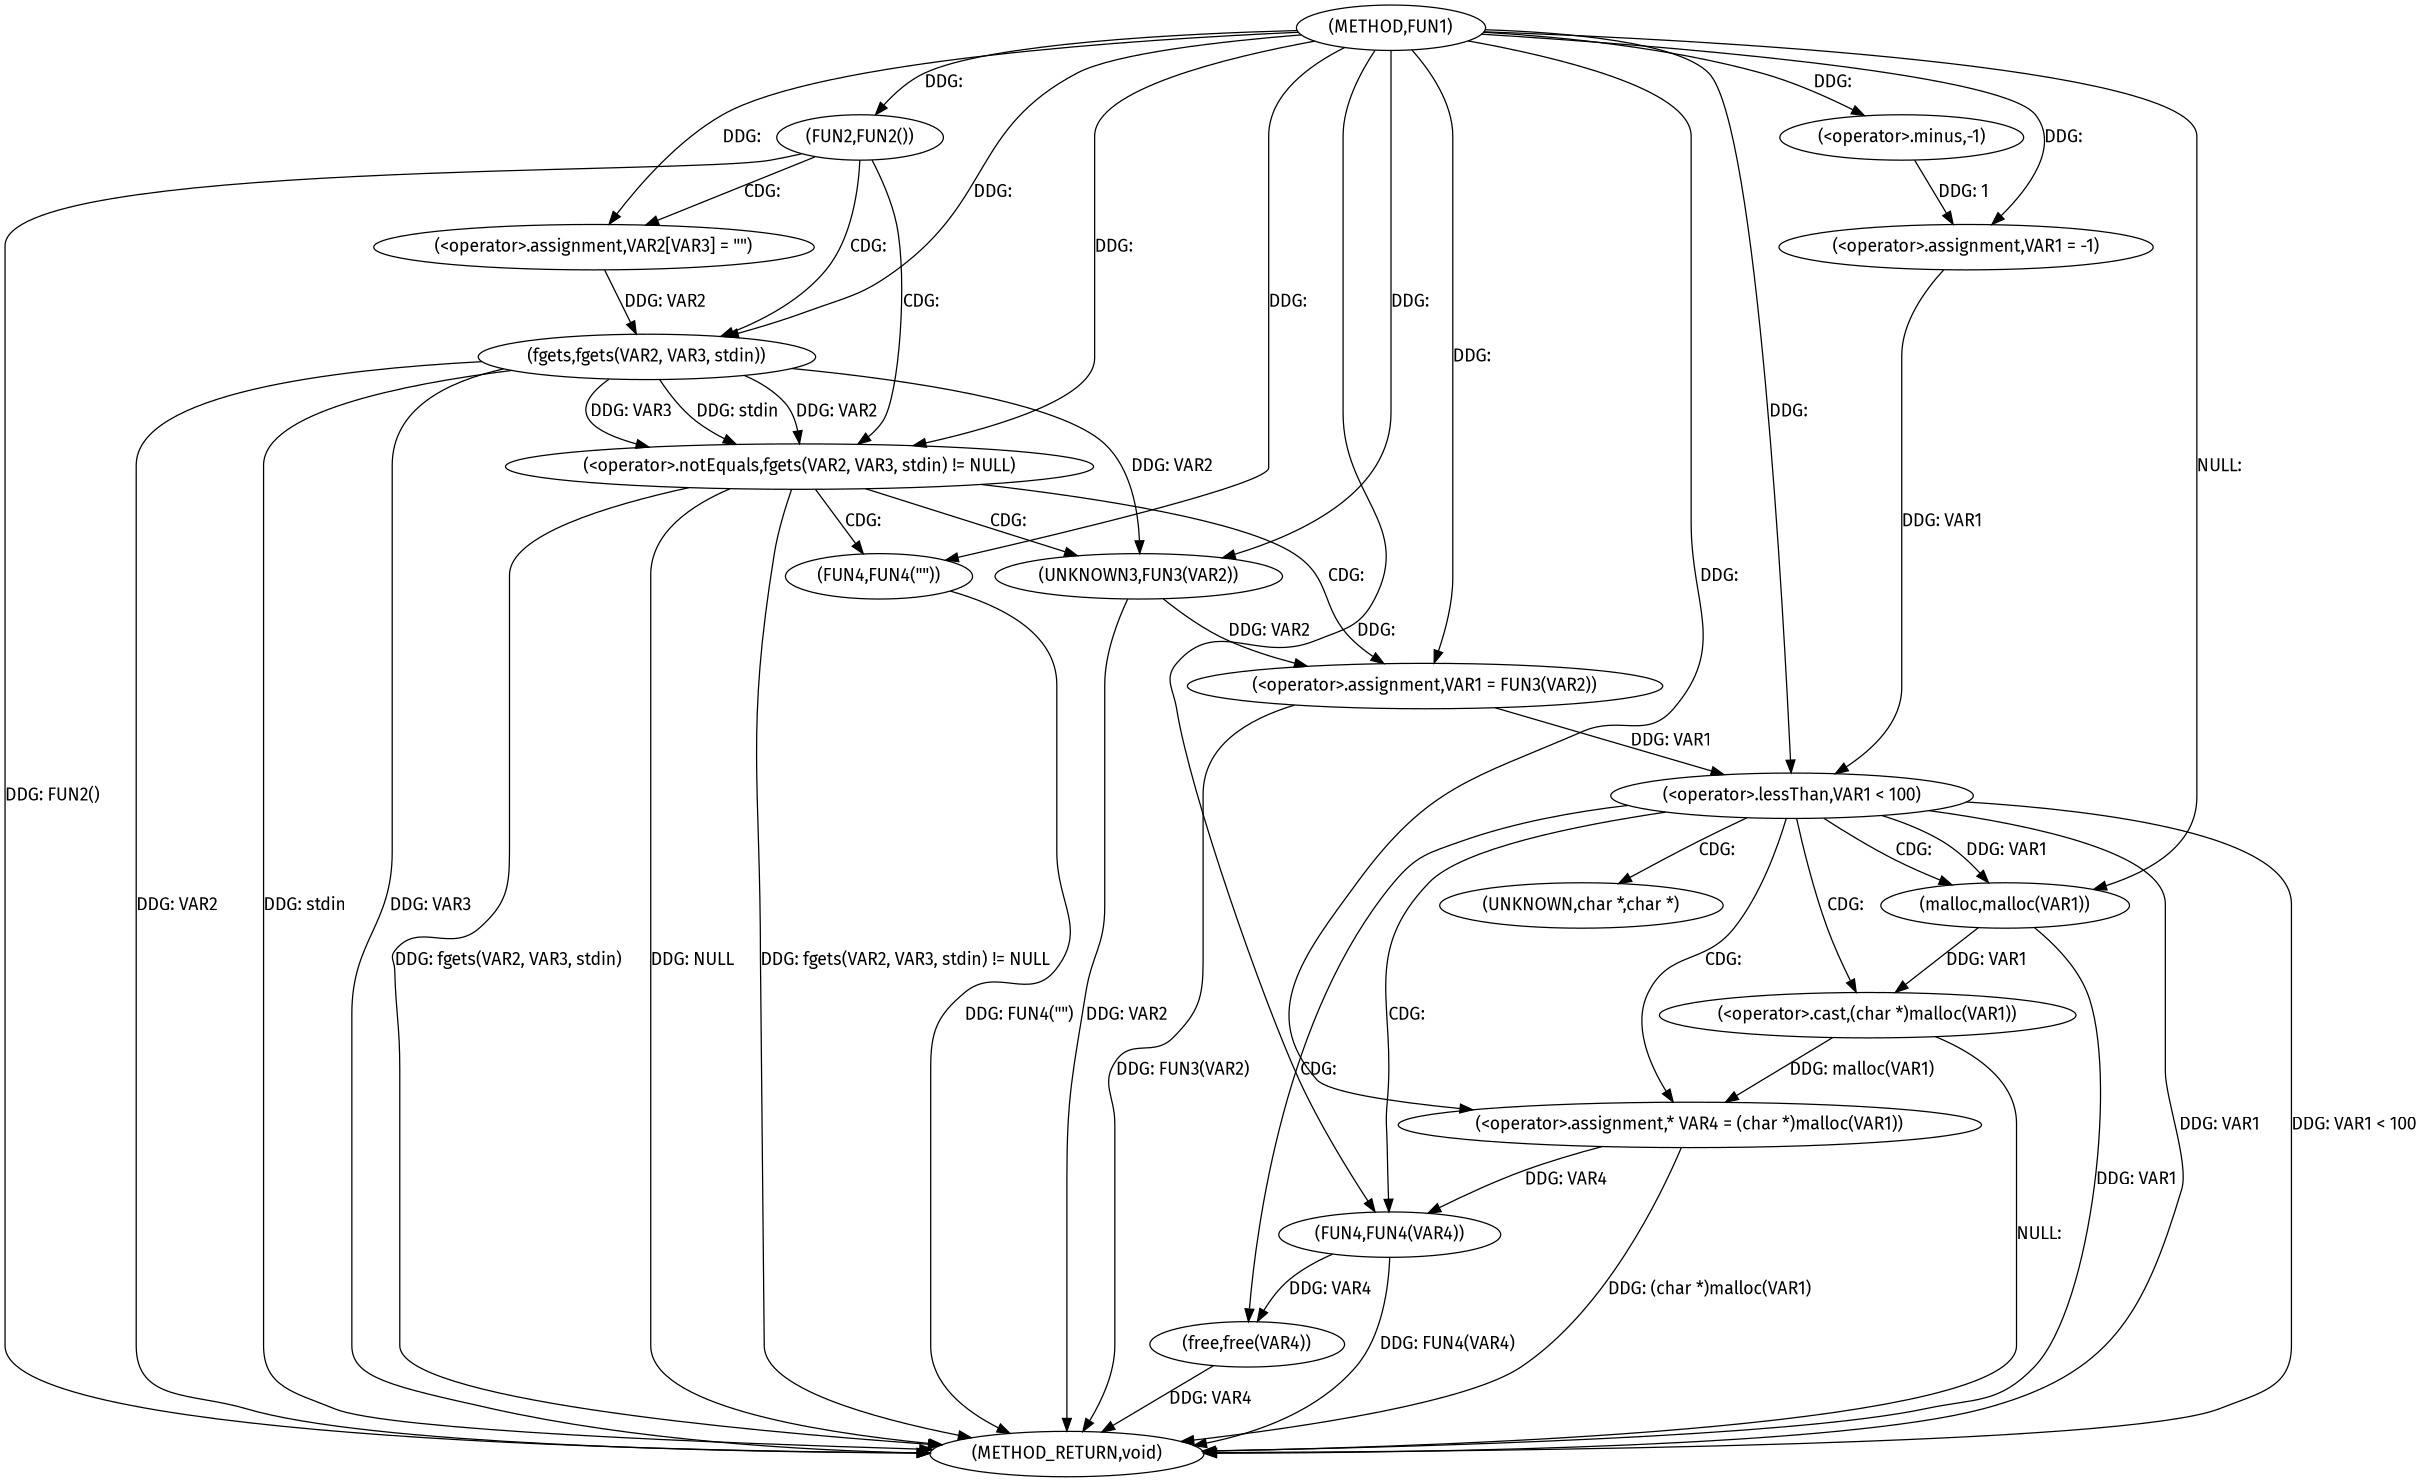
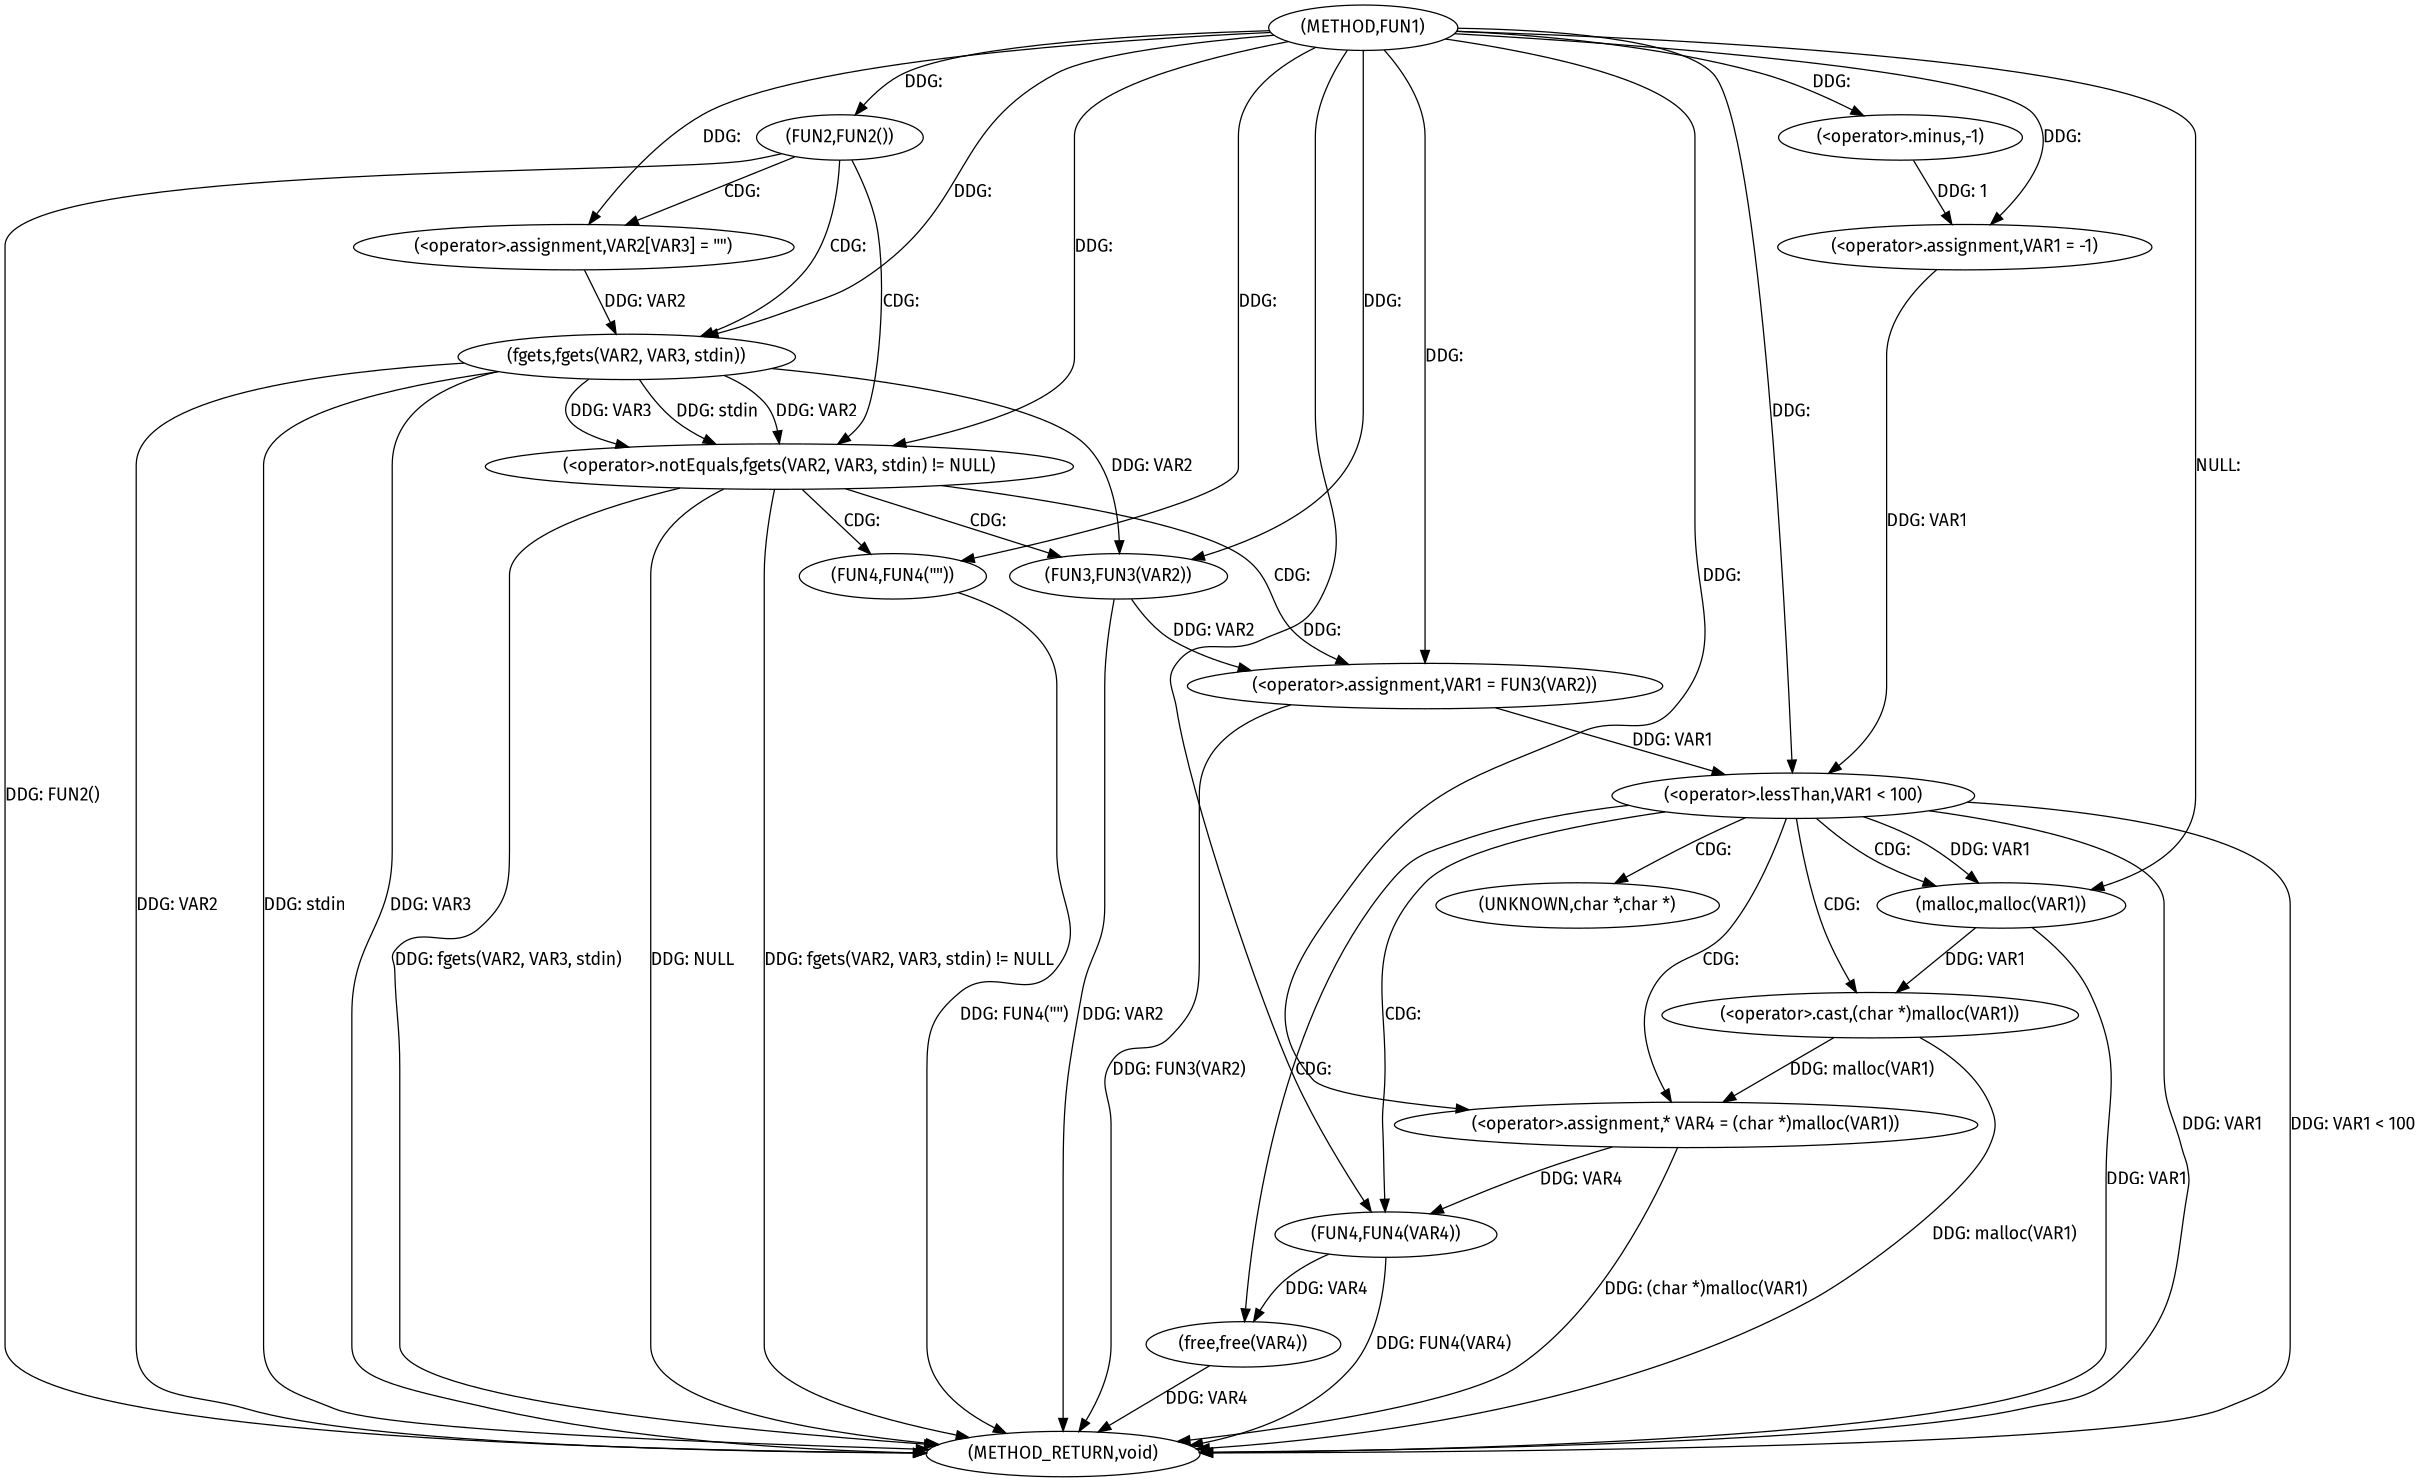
(1139, 576) -> (1119, 576)
(2042, 1235) -> (2005, 1235)
